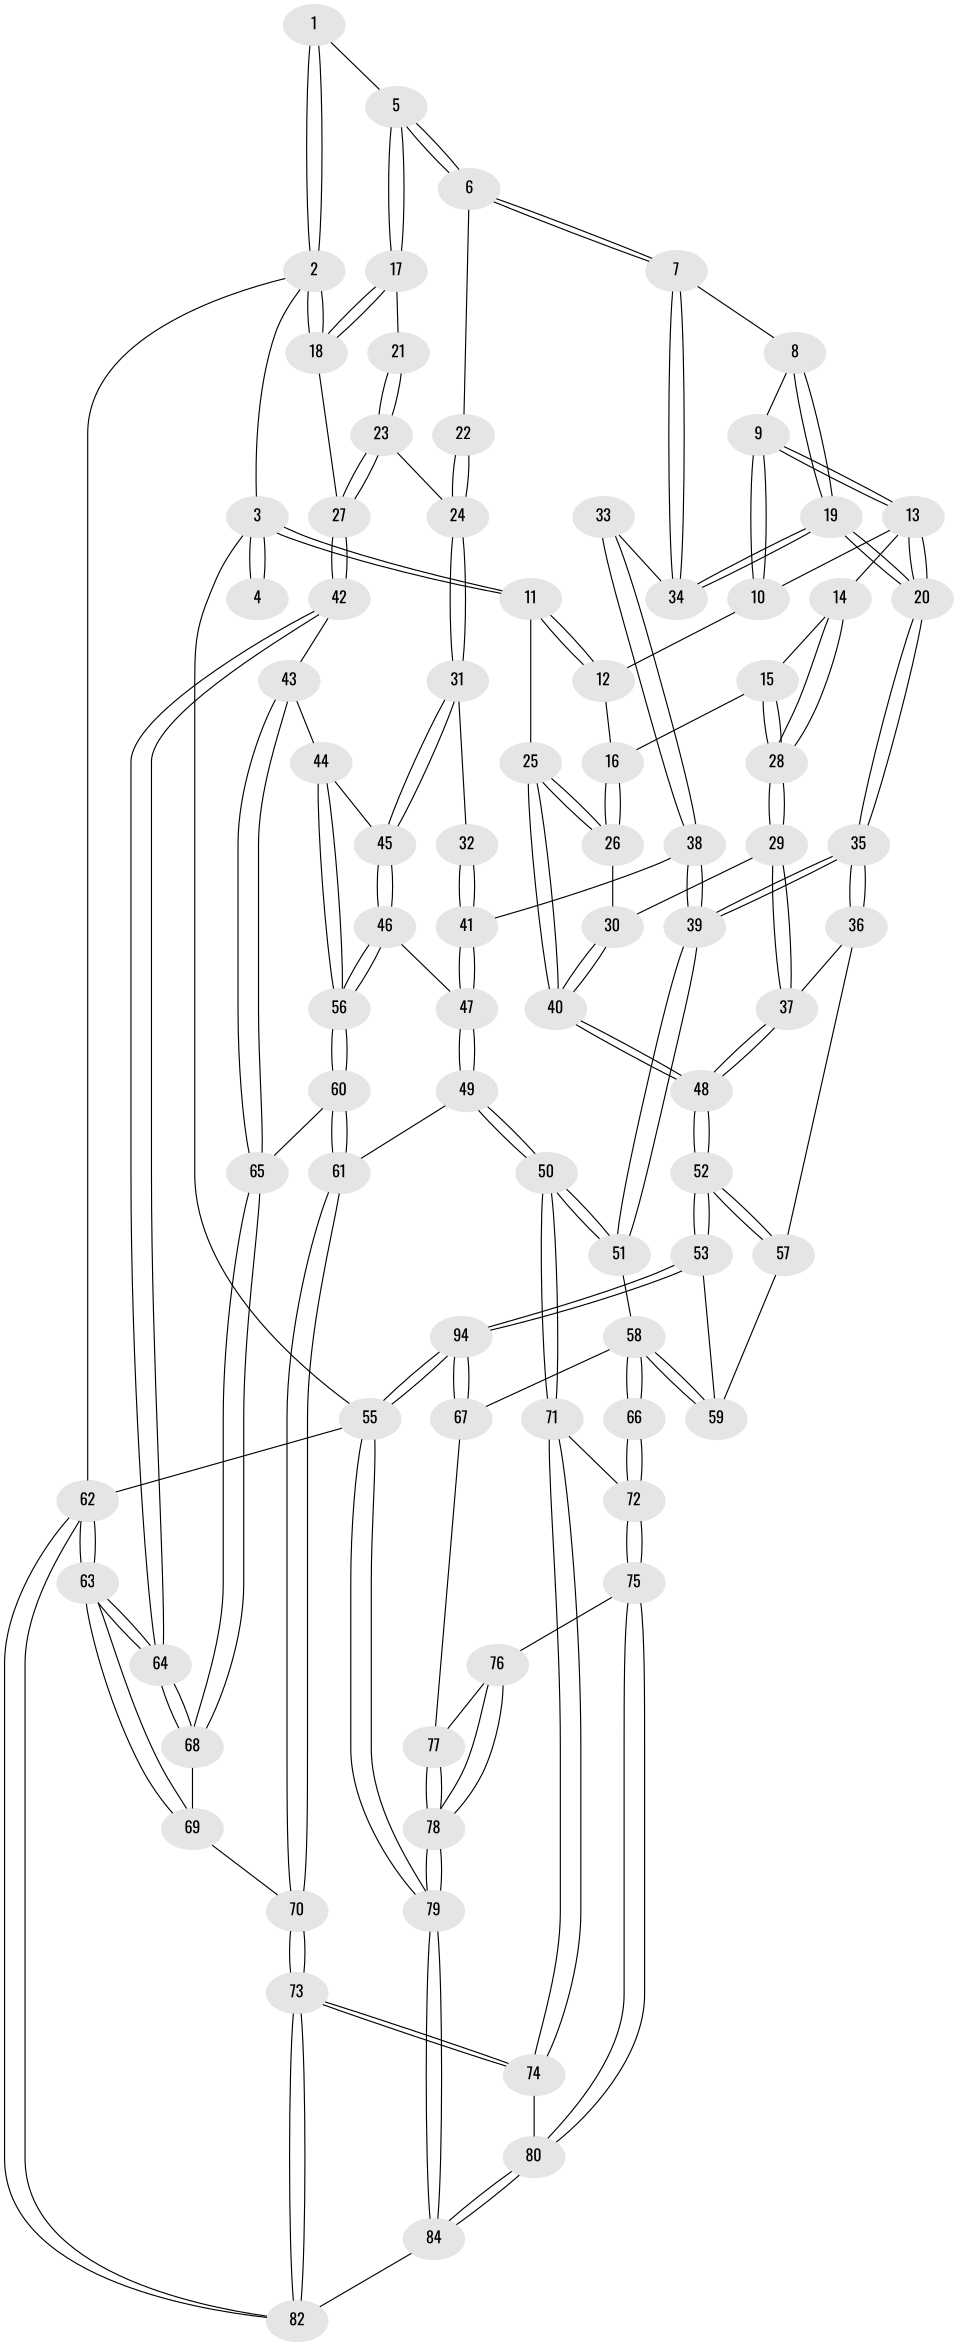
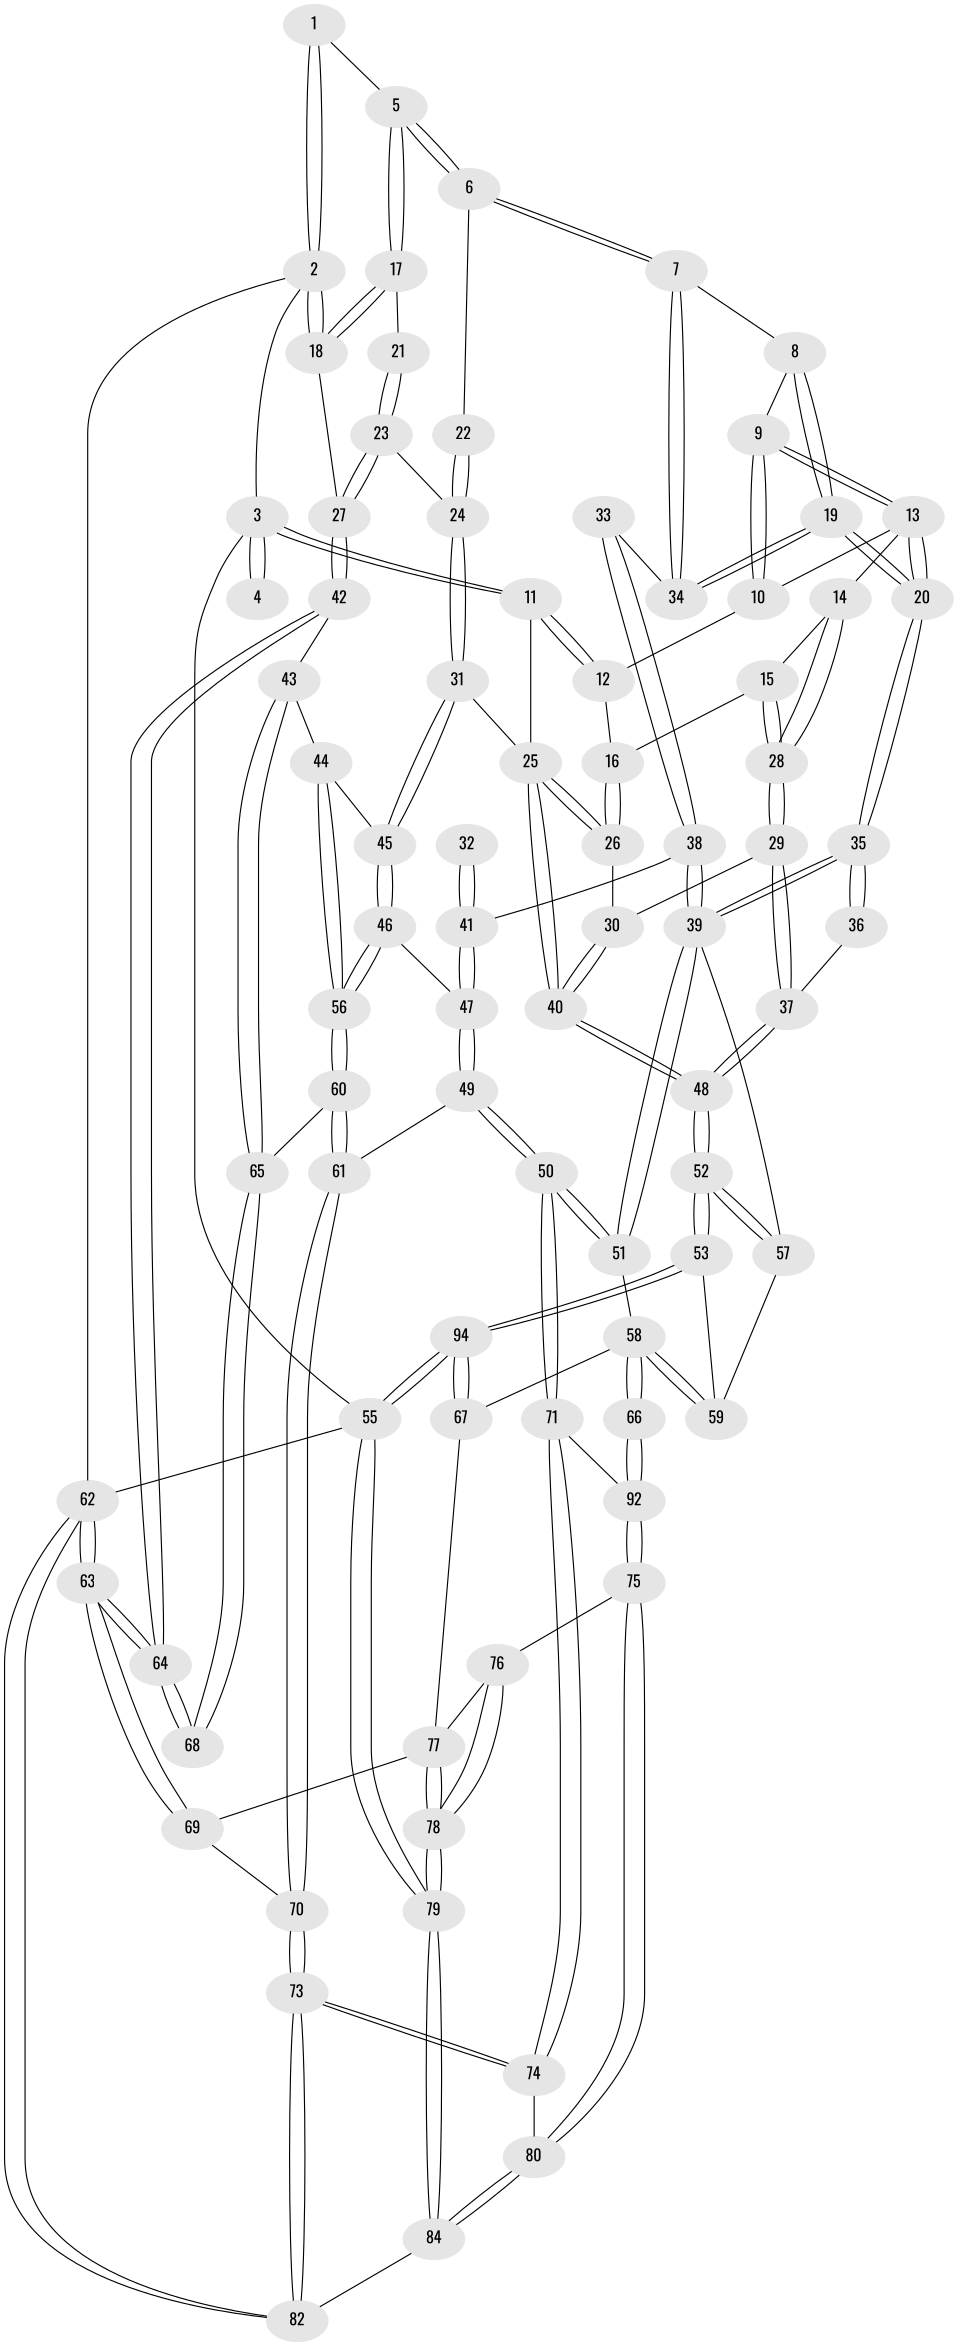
(462, 763) -> (494, 722)
(820, 1091) -> (748, 1089)
(634, 1501) -> (634, 1501)
(192, 1788) -> (318, 1787)
